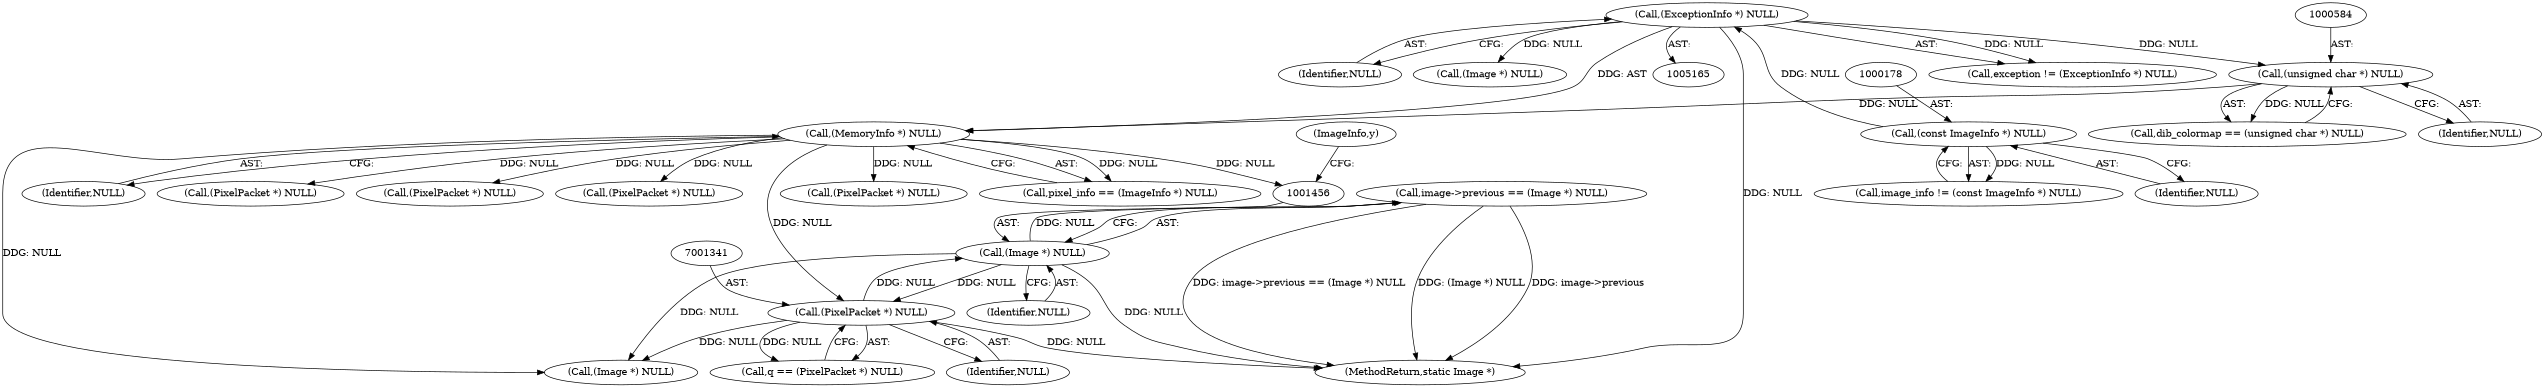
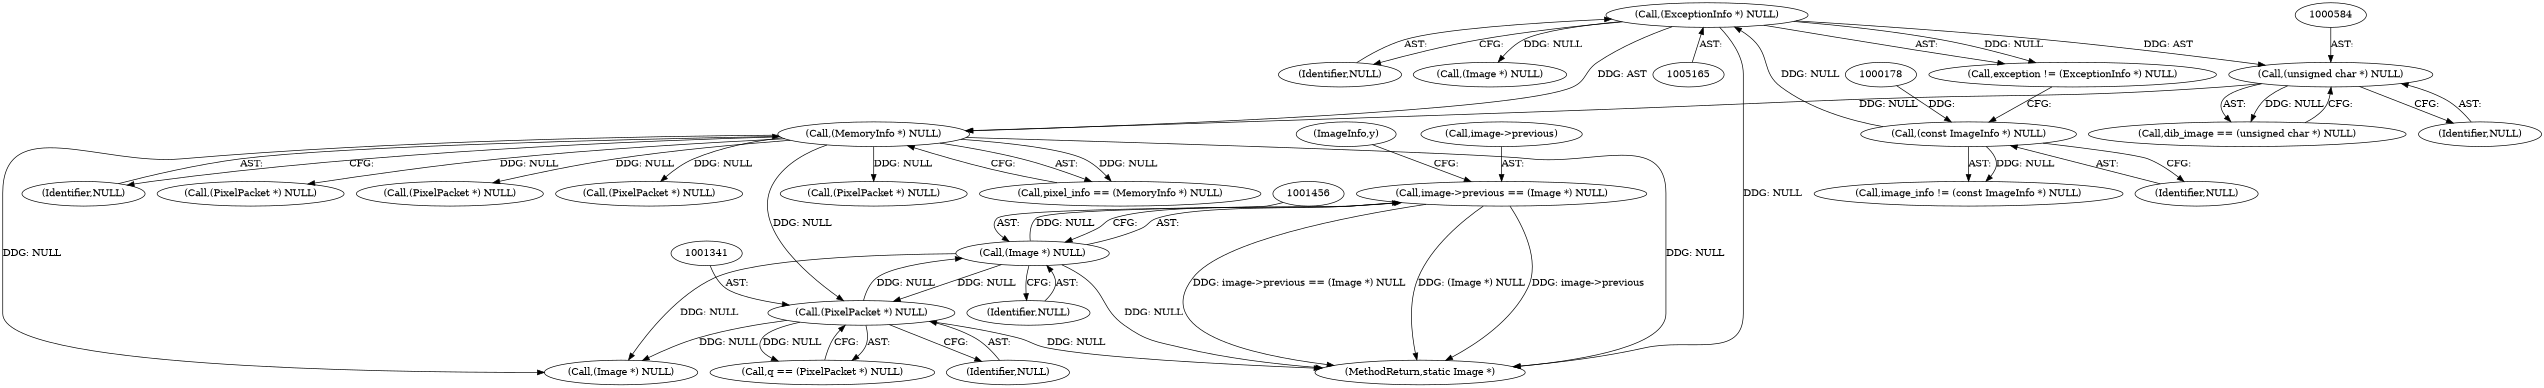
(1668, 40) -> (1697, 48)
(2168, 45) -> (2168, 45)
(1943, 104) -> (1943, 104)
none -> (1502, 134)
(2247, 134) -> (2247, 134)
(1119, 153) -> (1469, 155)
(1329, 161) -> (1418, 162)
(1937, 167) -> (2023, 103)
(1120, 194) -> (1120, 194)
(707, 253) -> (707, 253)
